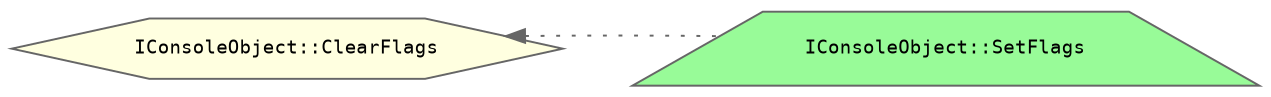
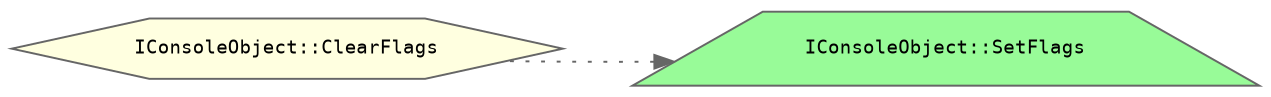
(622, 36) -> (580, 62)
